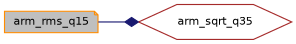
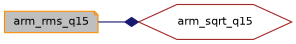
(215, 22) -> (215, 22)
